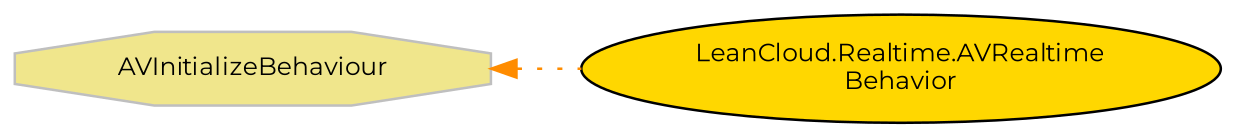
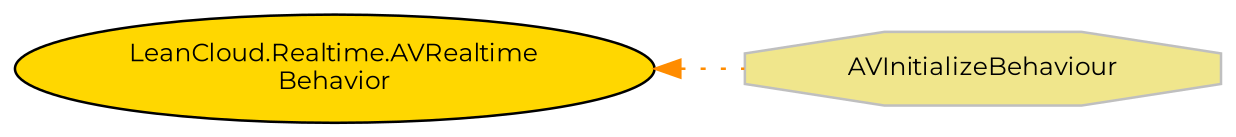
(549, 69) -> (712, 69)
